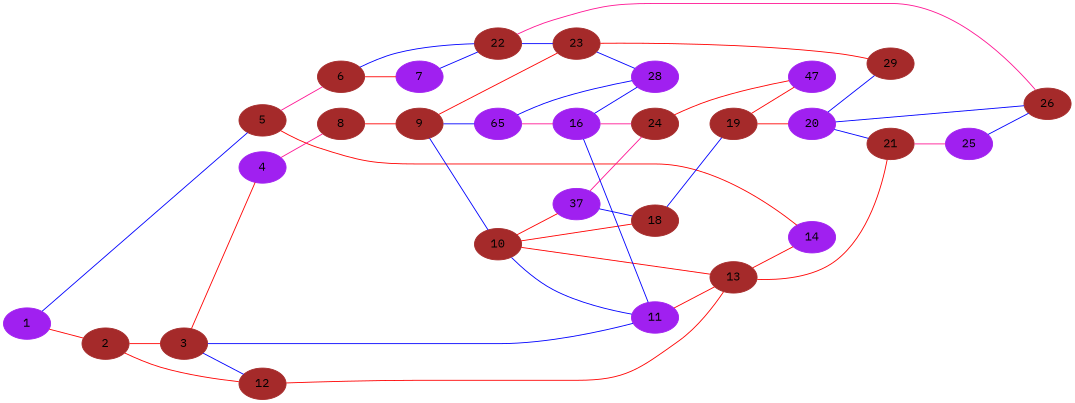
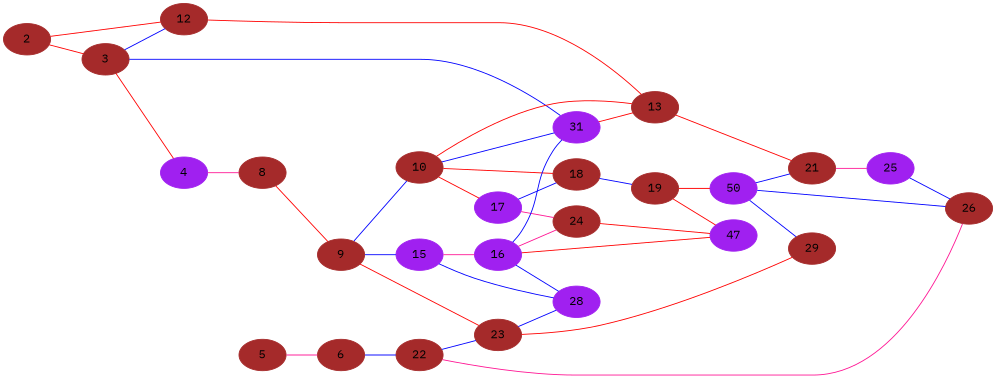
(420, 77) -> none
(498, 124) -> (420, 255)
(812, 124) -> (734, 188)
(577, 204) -> (498, 208)
(812, 237) -> none
none -> (616, 245)
(655, 317) -> (577, 127)
(27, 324) -> none
